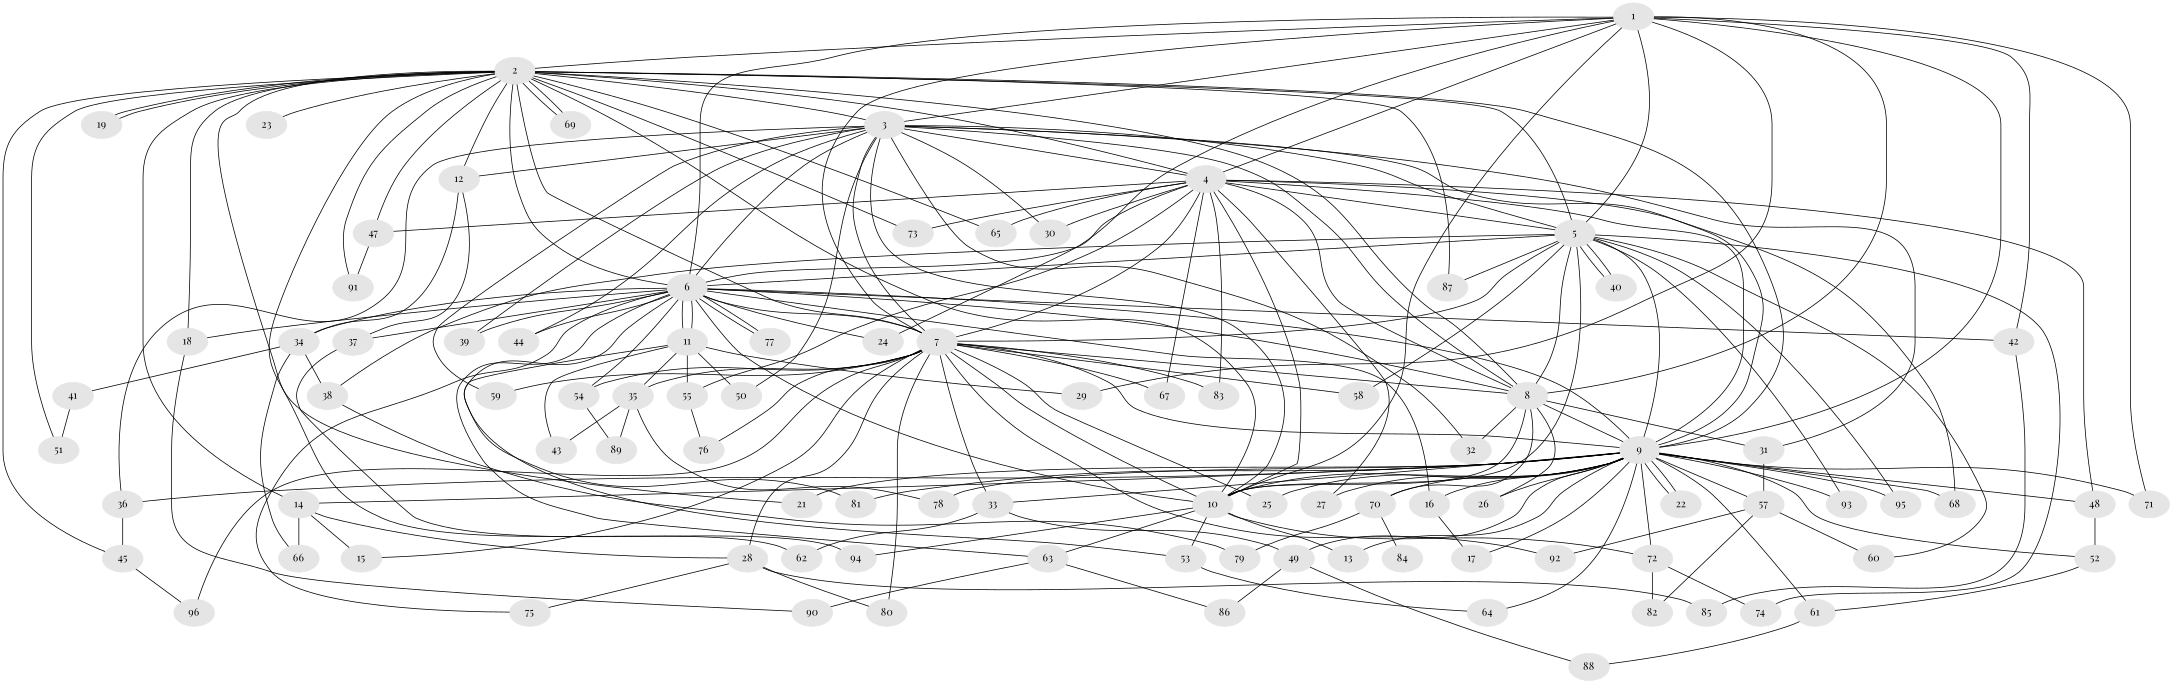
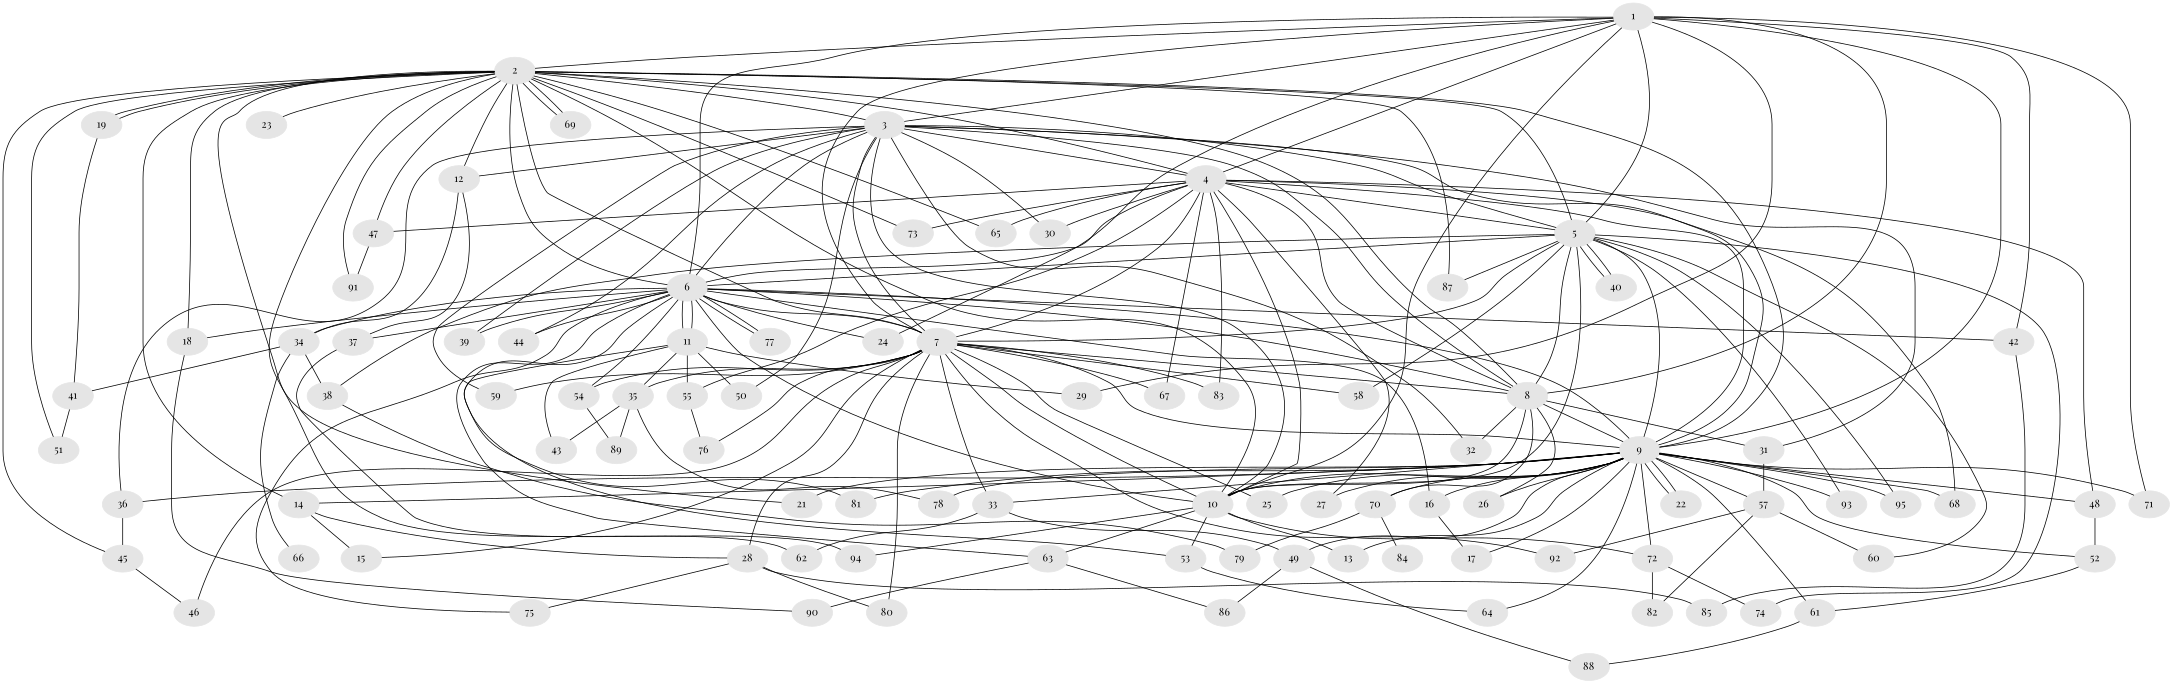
none -> (79, 259)
(299, 532) -> none
(194, 613) -> (194, 613)
